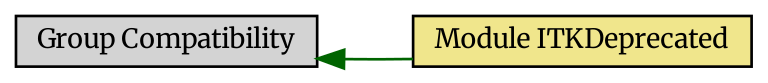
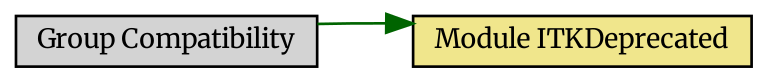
(379, 59) -> (352, 23)
